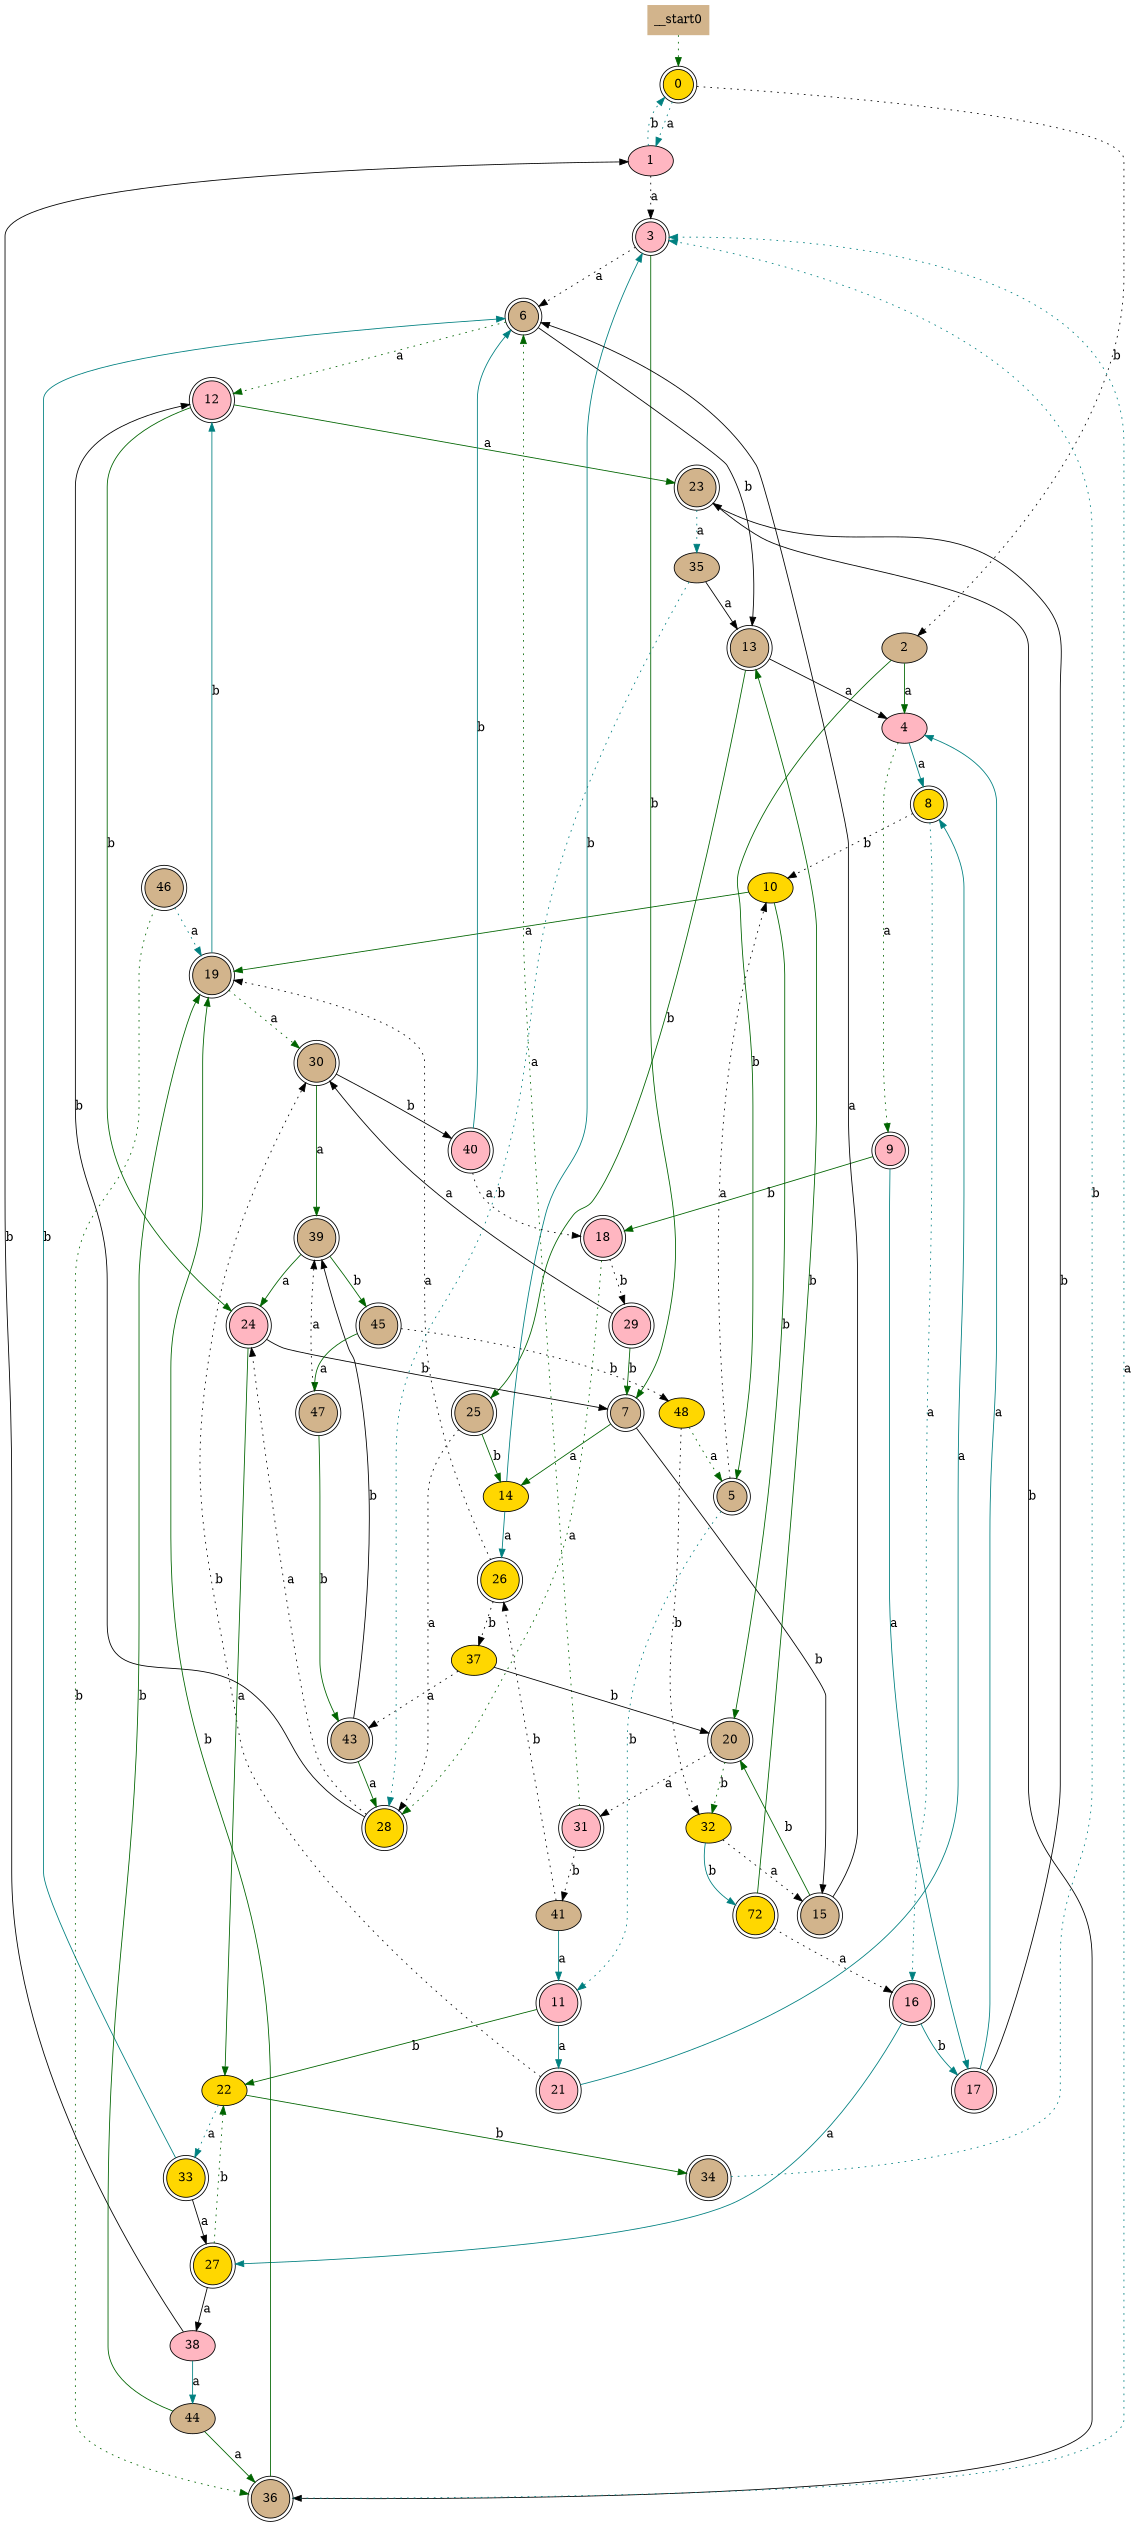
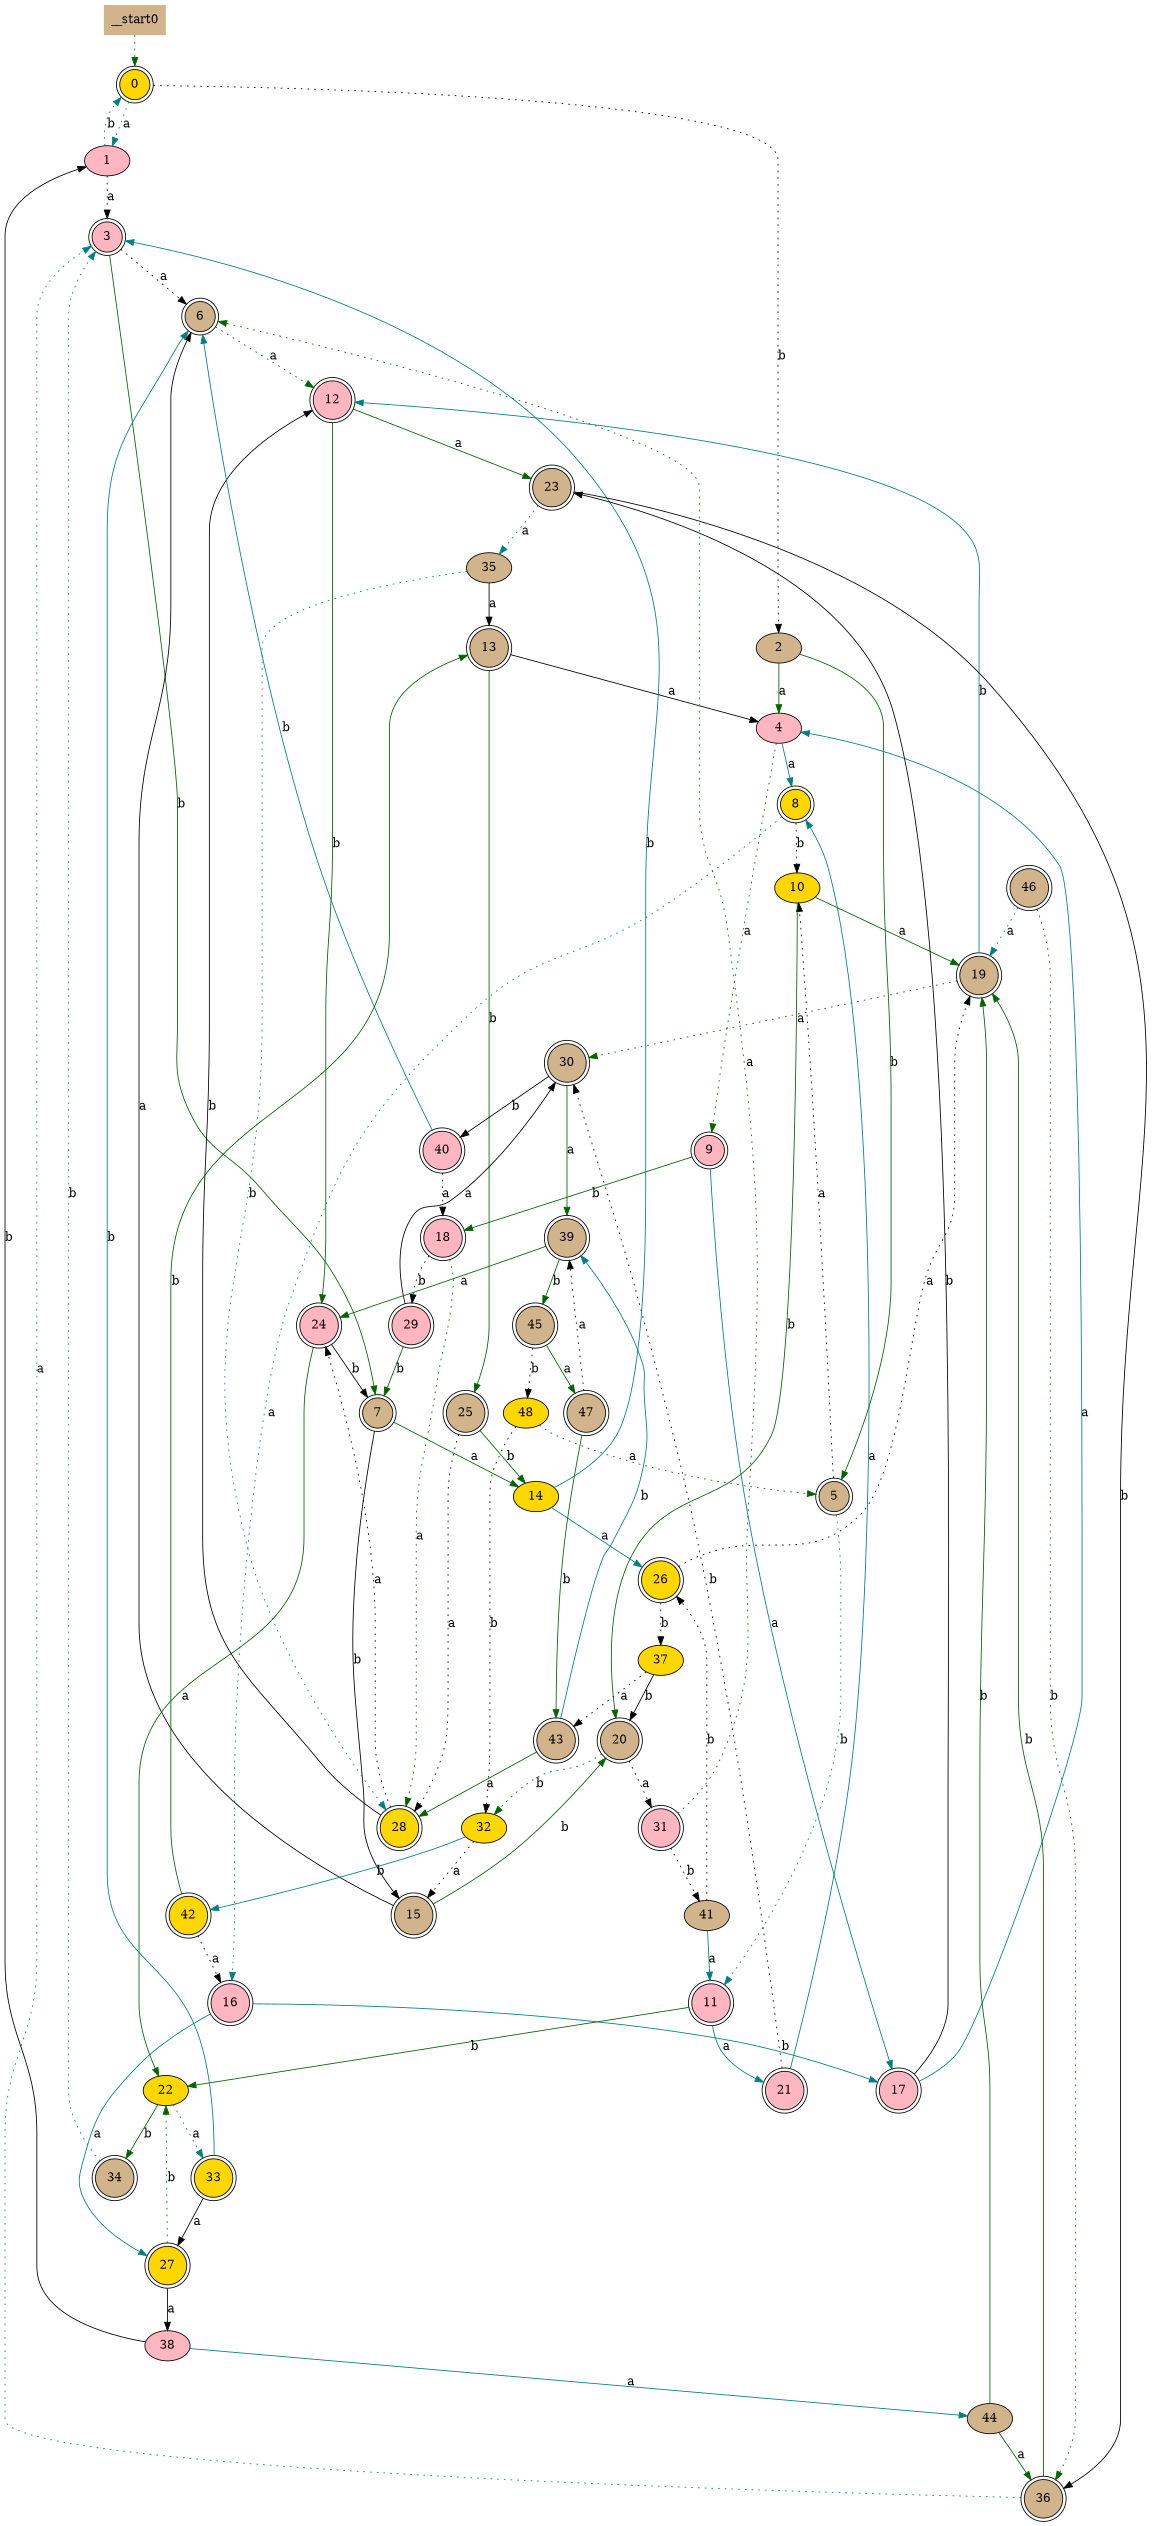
(697, 441) -> none
(369, 1491) -> (638, 1489)
(755, 1916) -> (188, 1916)
